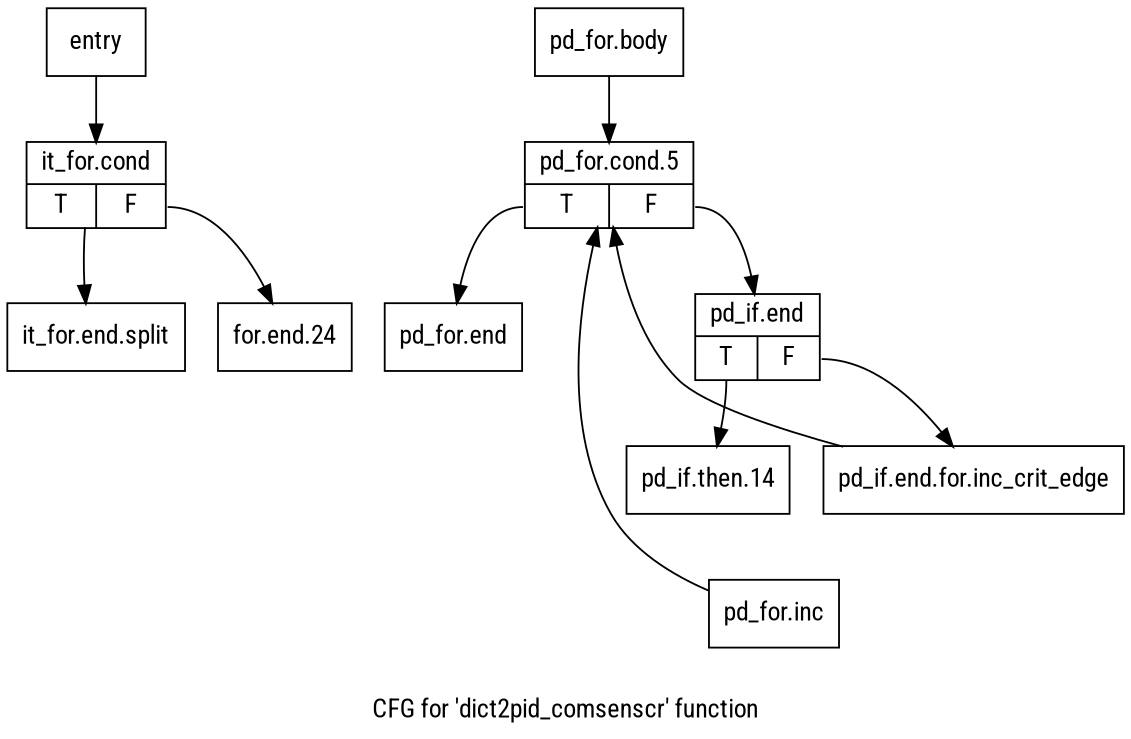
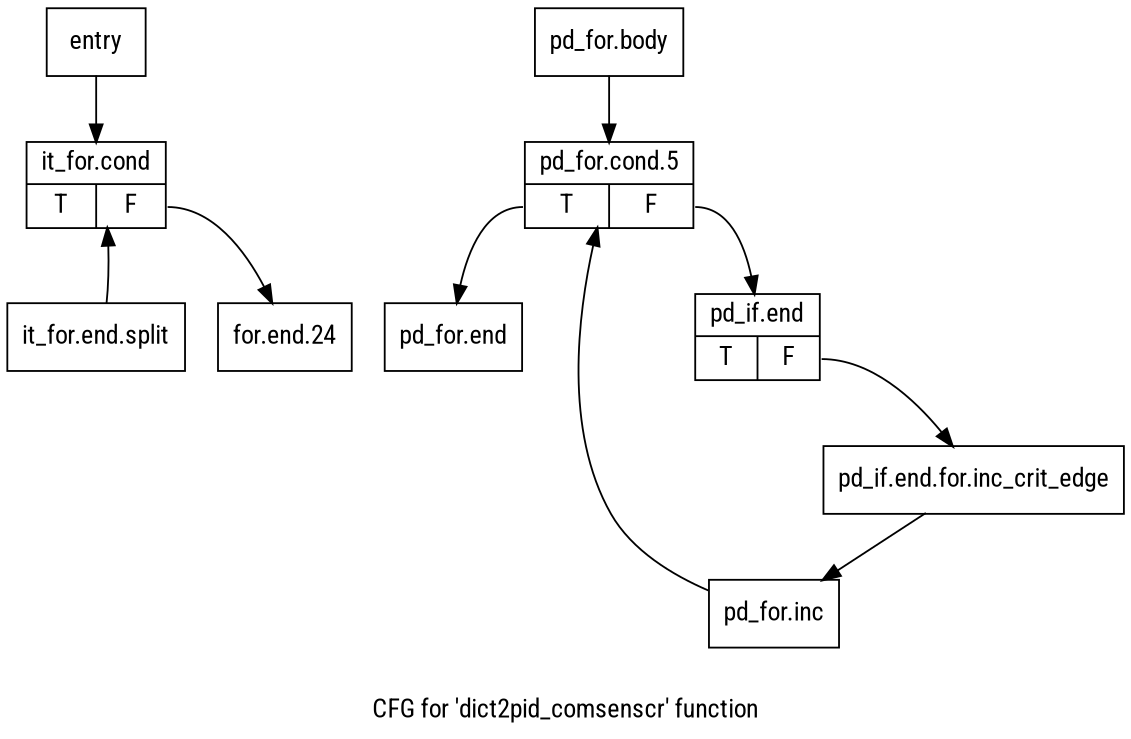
(84, 256) -> (108, 275)
(690, 389) -> (882, 542)
(708, 480) -> none
